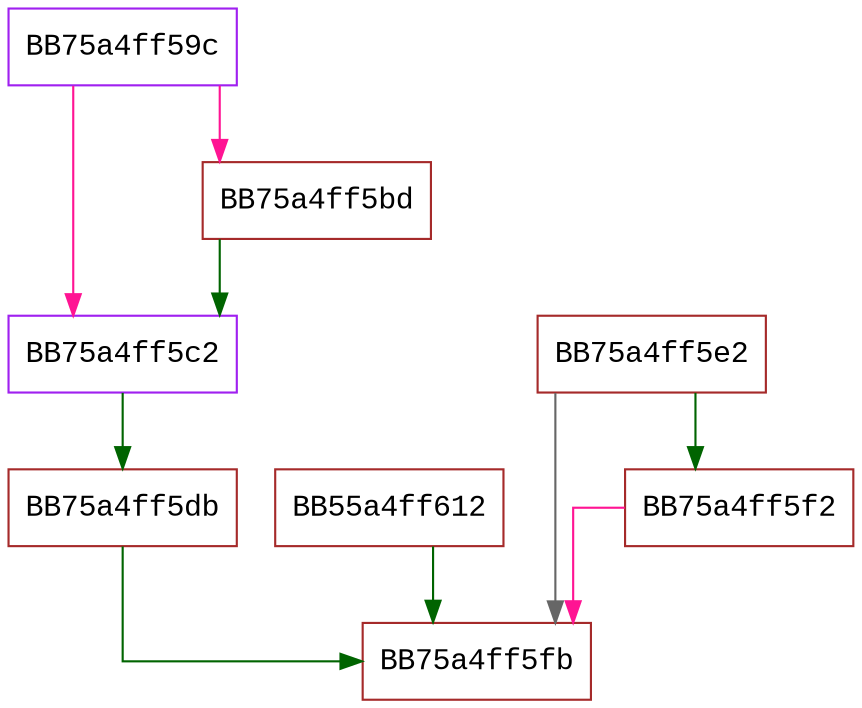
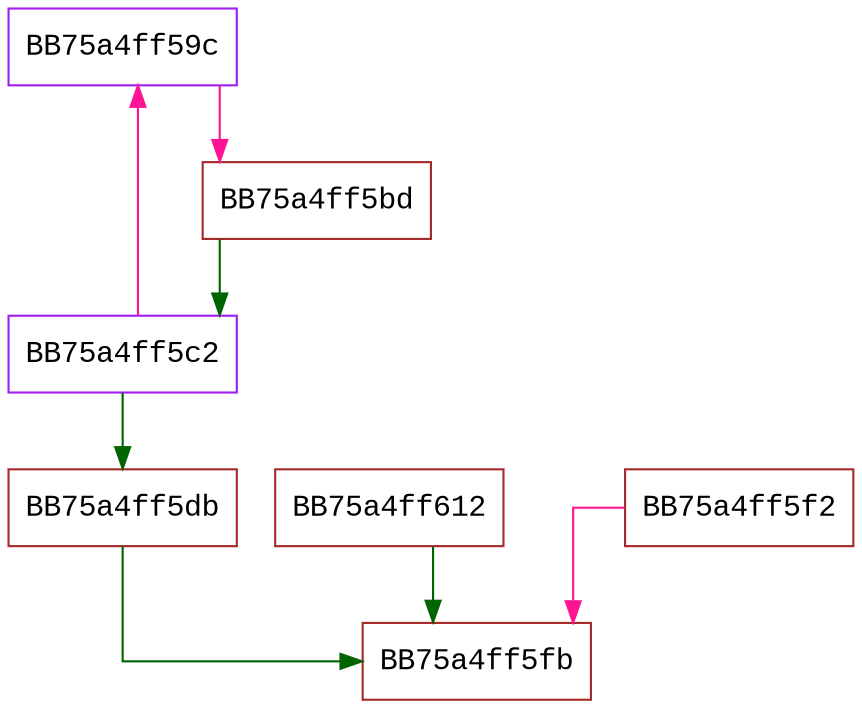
(73, 190) -> (138, 211)
(652, 354) -> none
(389, 508) -> (389, 508)
